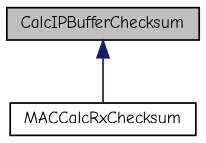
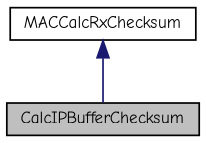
(103, 80) -> (103, 80)
